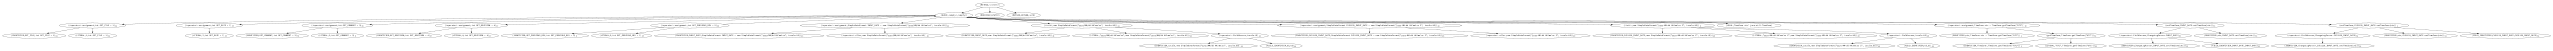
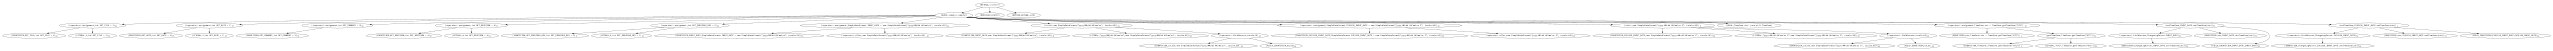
(829, 20) -> (830, 20)
none -> (151, 36)
(337, 36) -> none
(2193, 41) -> (2254, 29)
